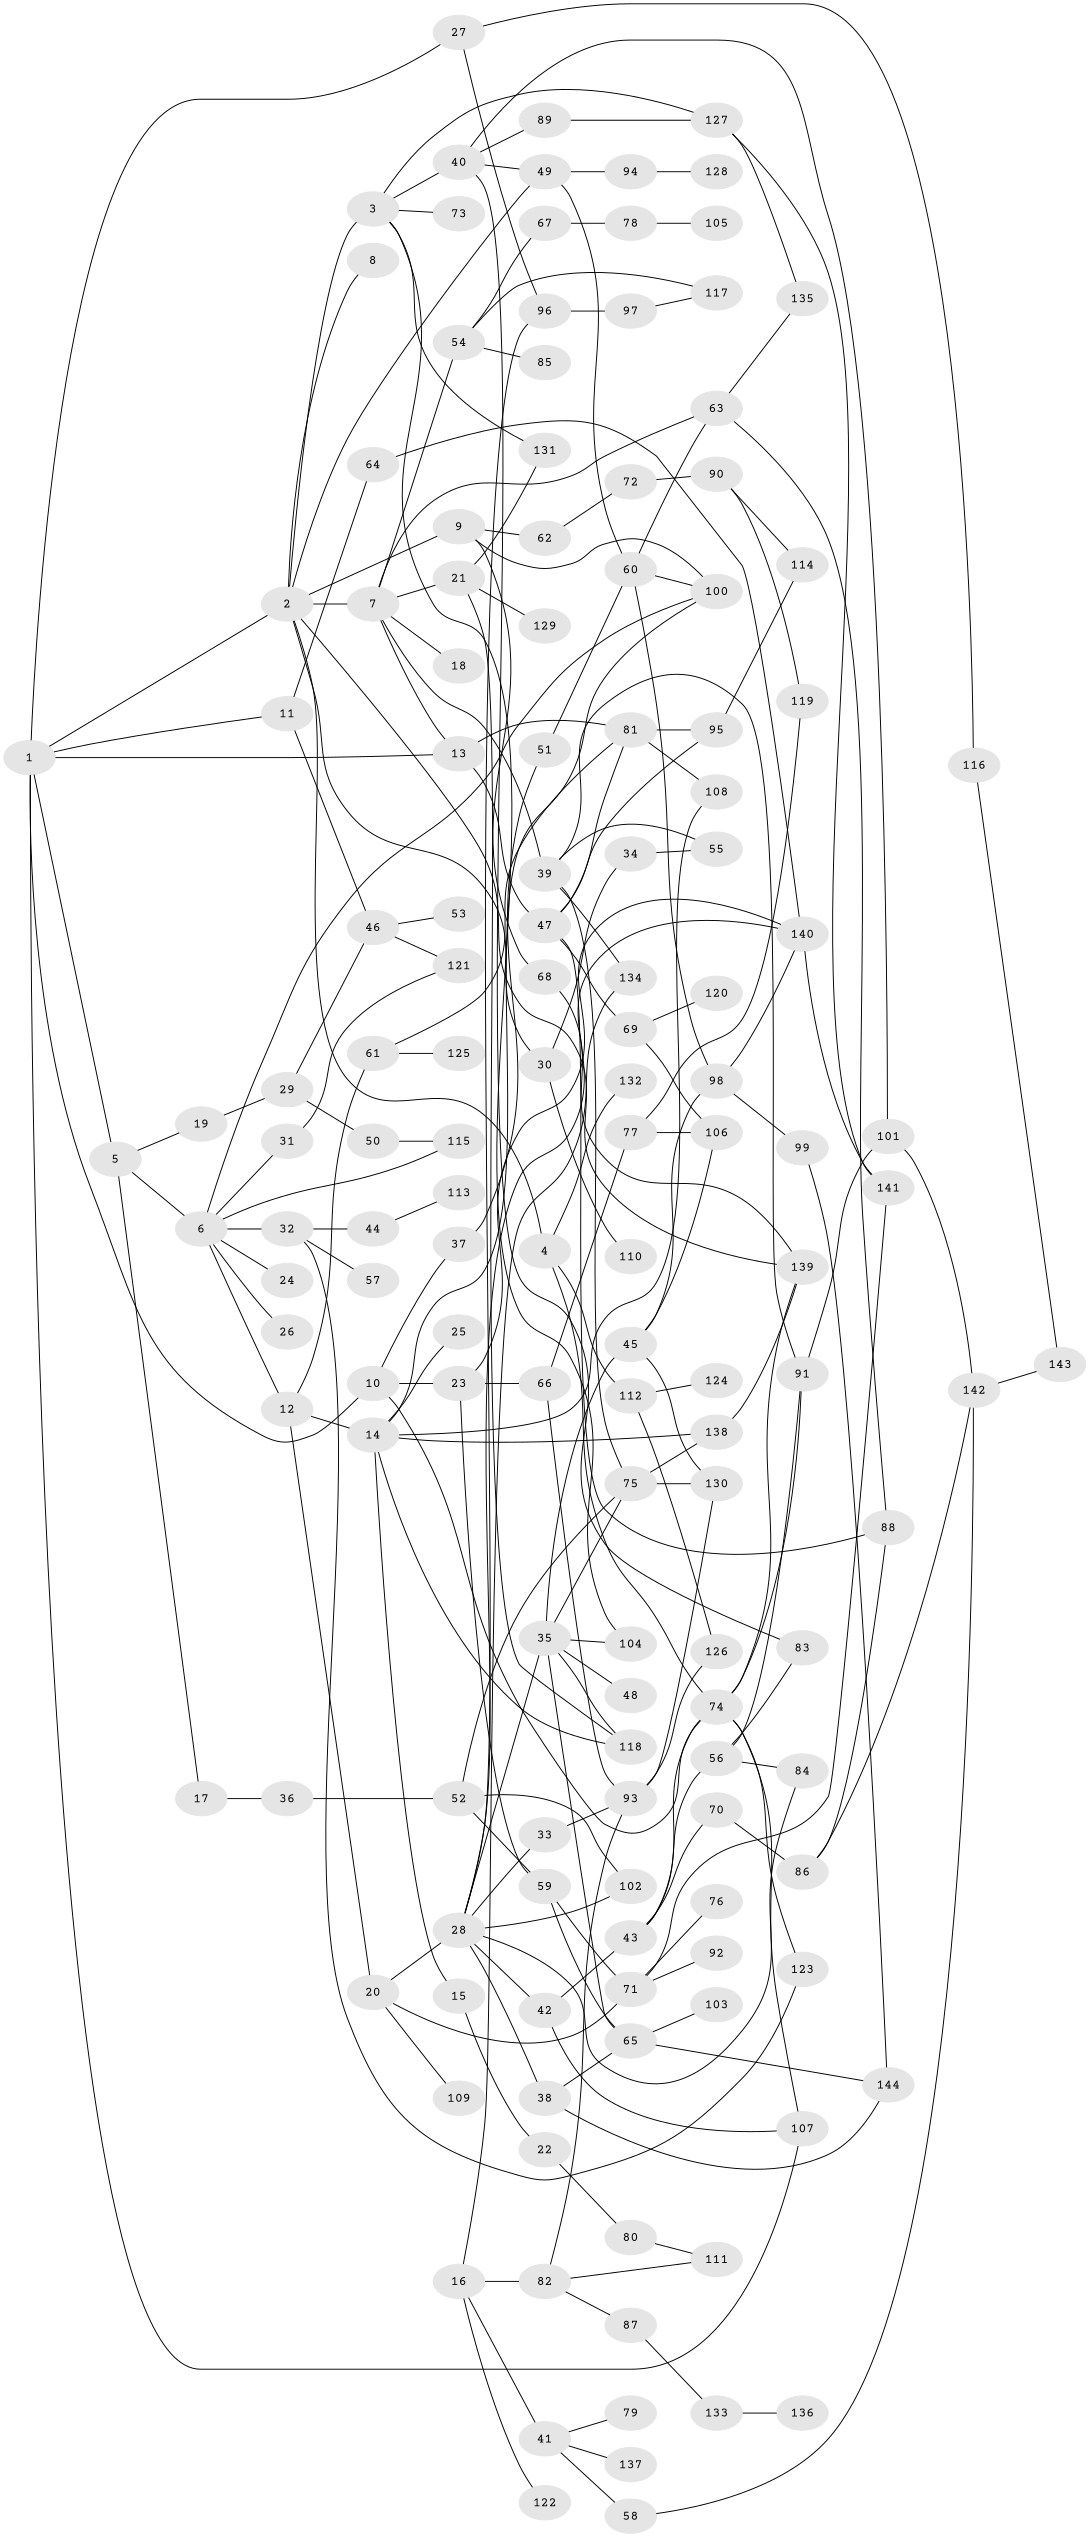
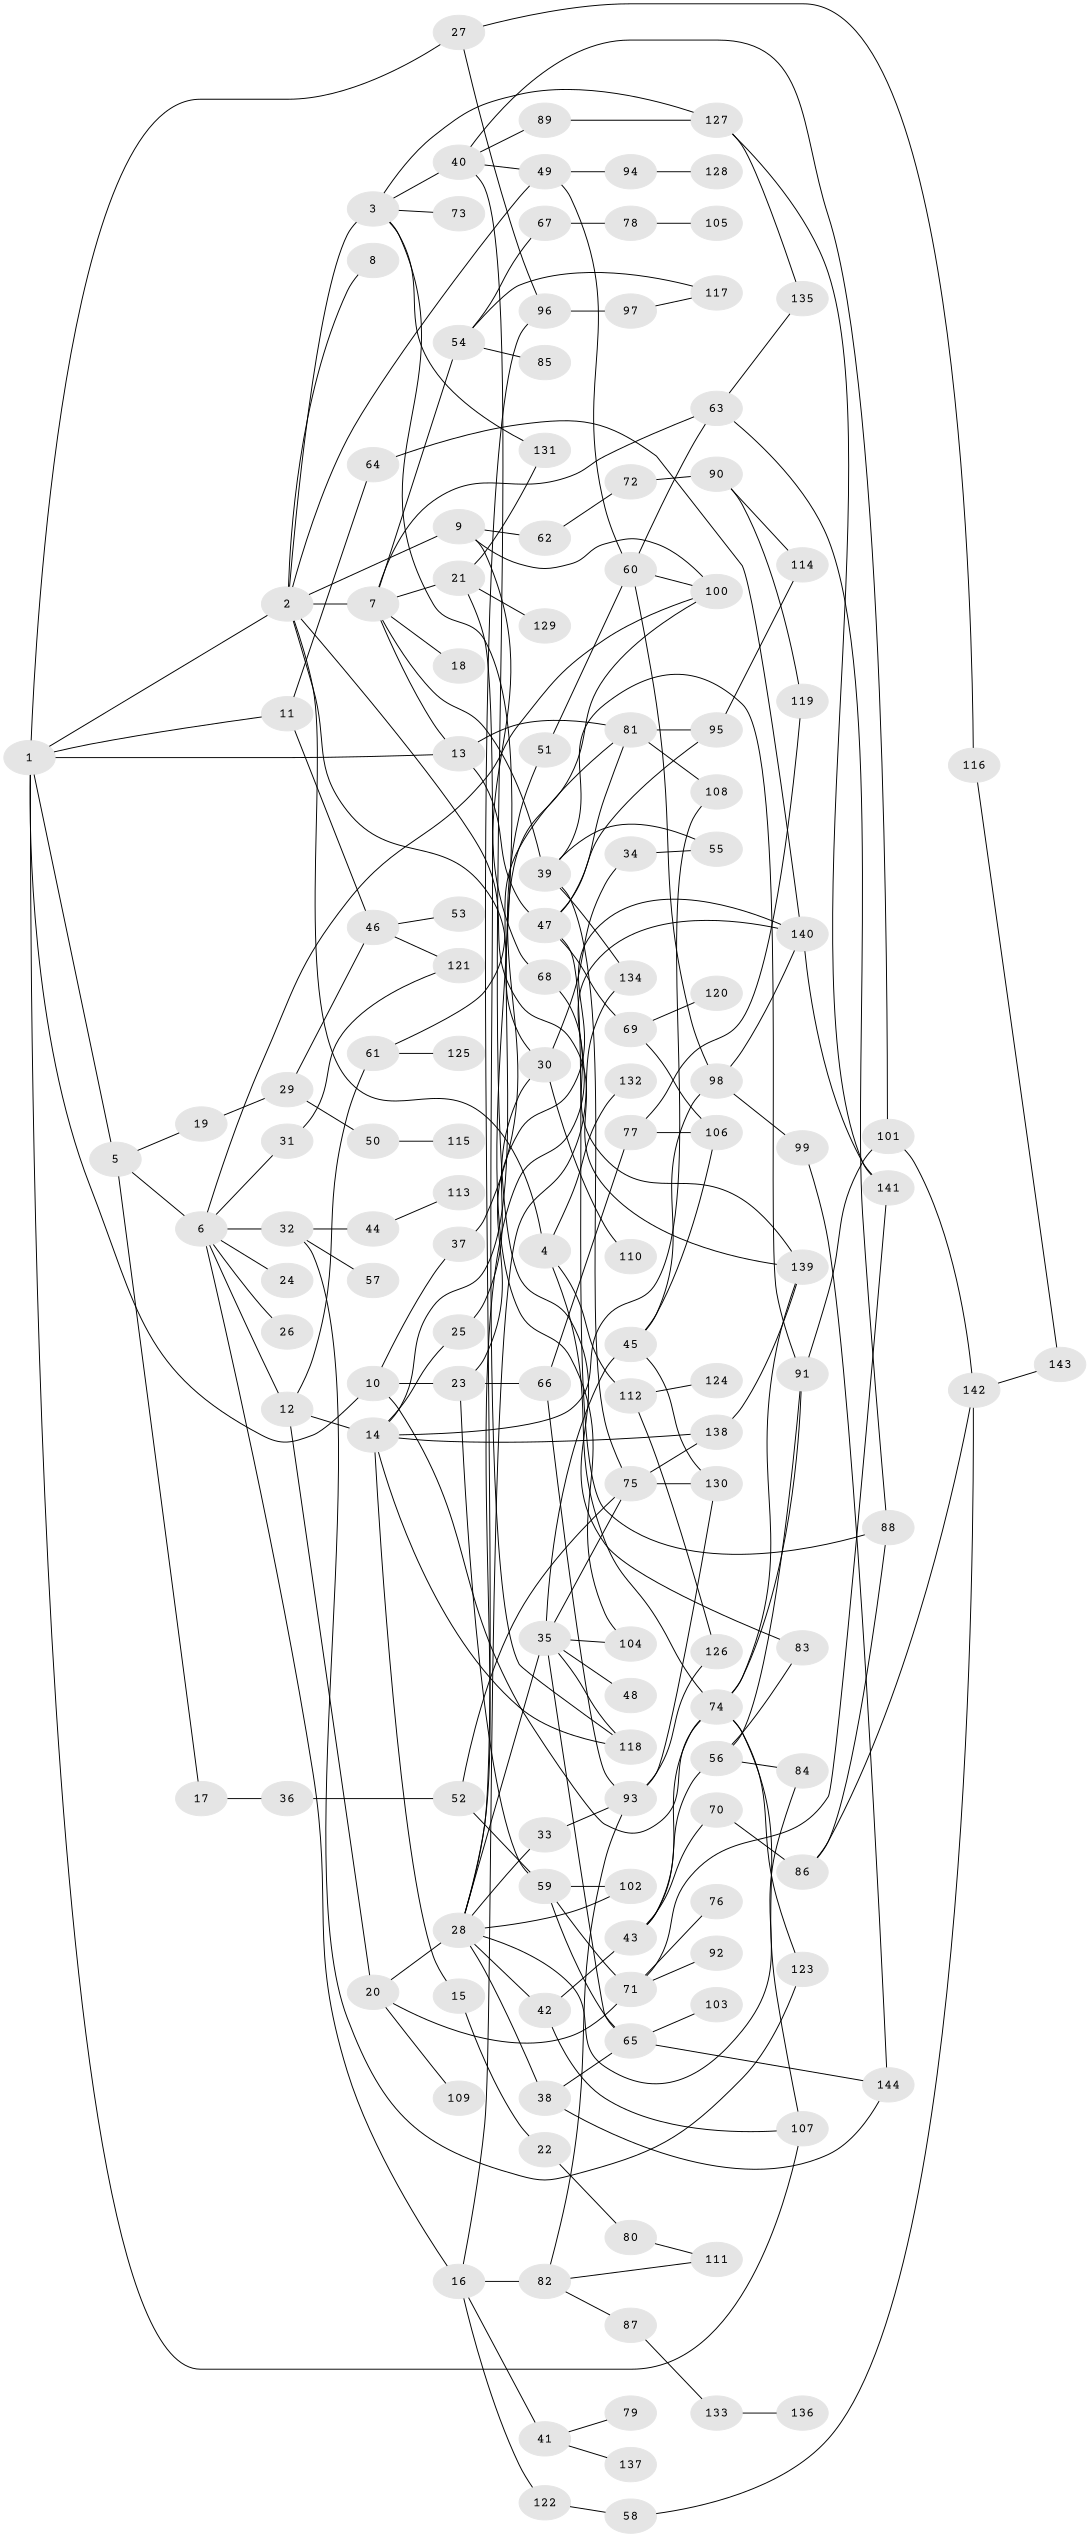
(325, 1186) -> (312, 1765)
none -> (502, 1198)
(563, 1805) -> (590, 1886)
(588, 2478) -> (588, 2509)
